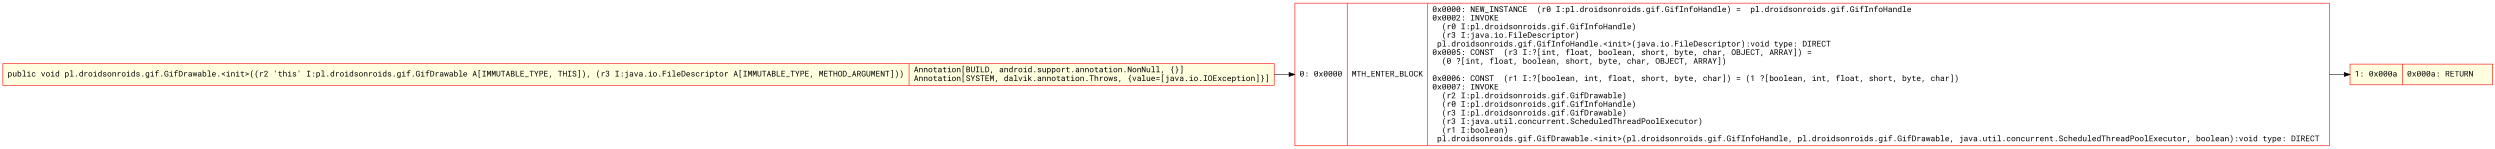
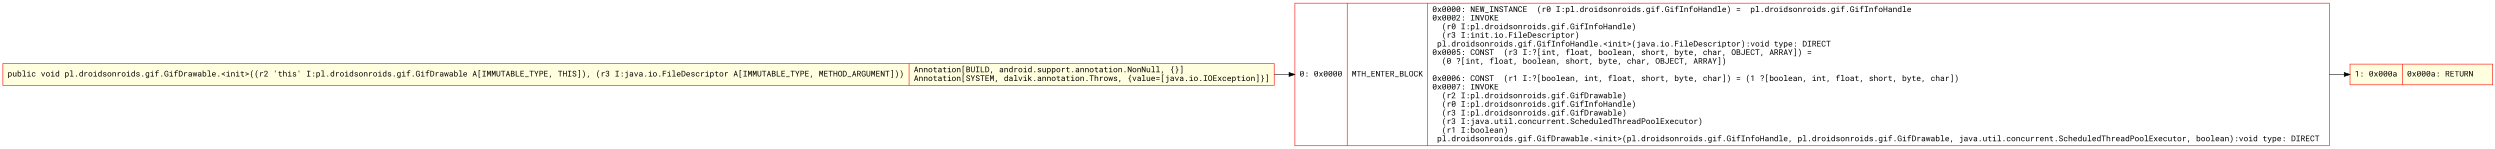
(1506, 35) -> (1506, 35)
